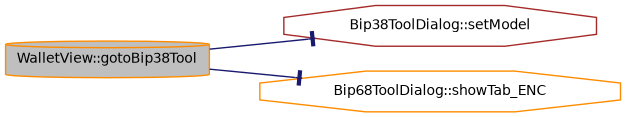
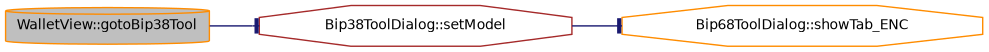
(252, 73) -> (594, 26)
